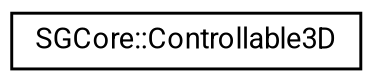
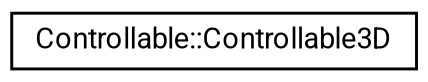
(186, 41) -> (214, 41)
